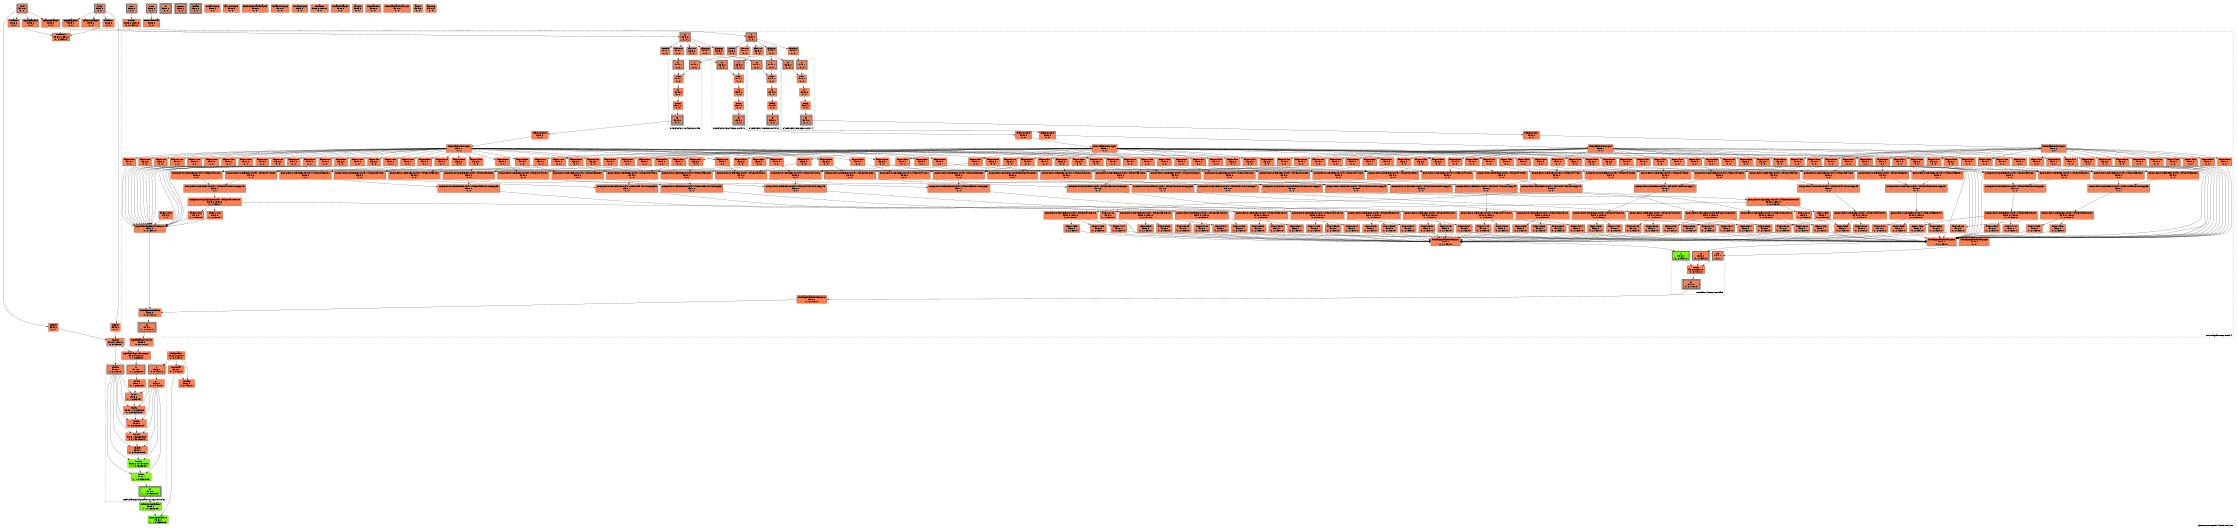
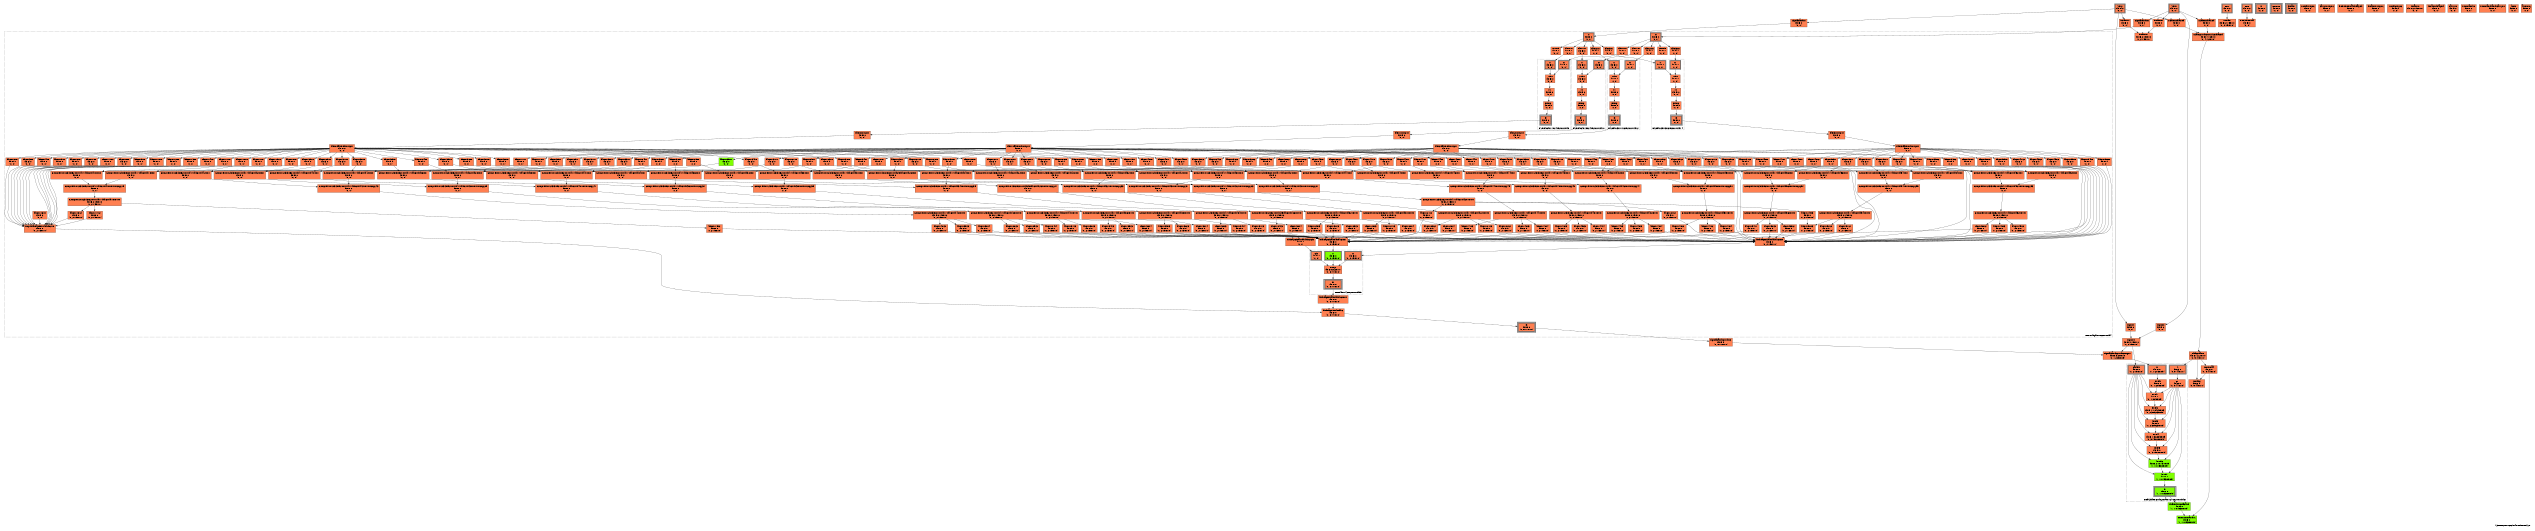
none -> (2208, 37)
(610, 162) -> (726, 162)
(155, 170) -> none
